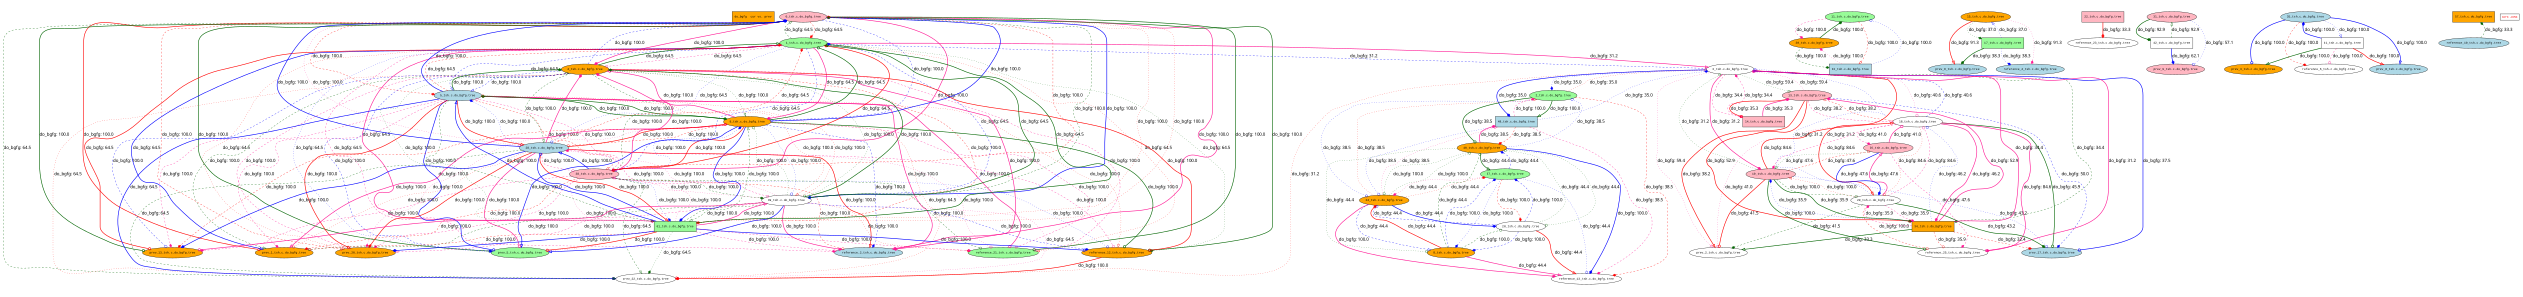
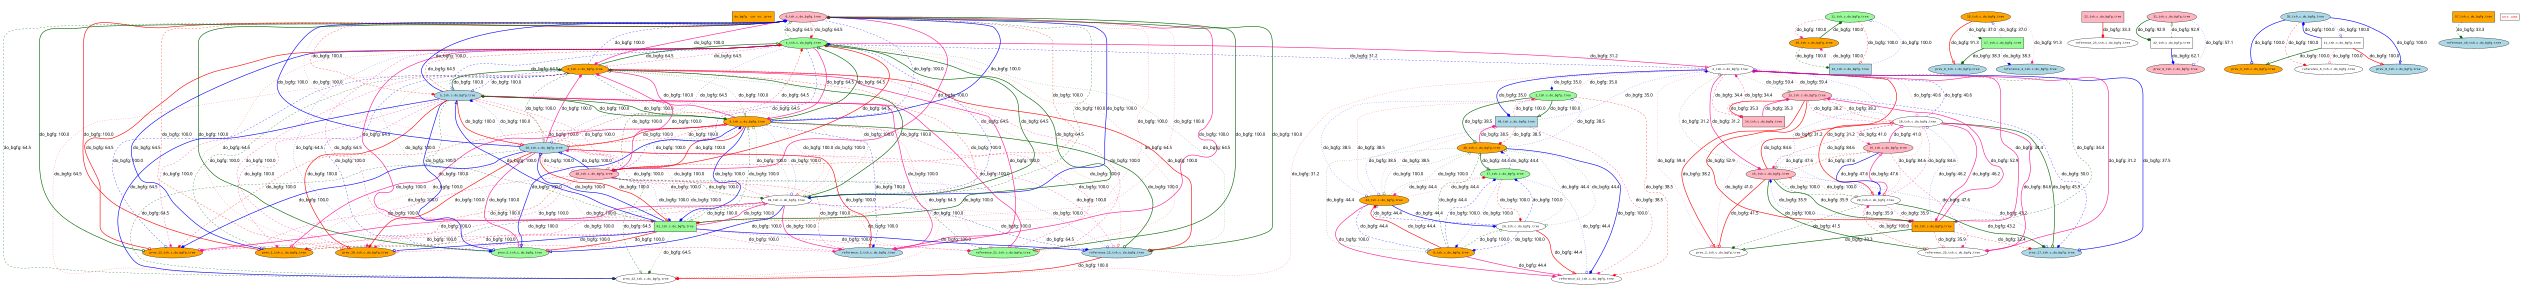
(2485, 32) -> (2456, 28)
none -> (429, 237)
(525, 241) -> (525, 241)
(1117, 253) -> (1117, 253)
